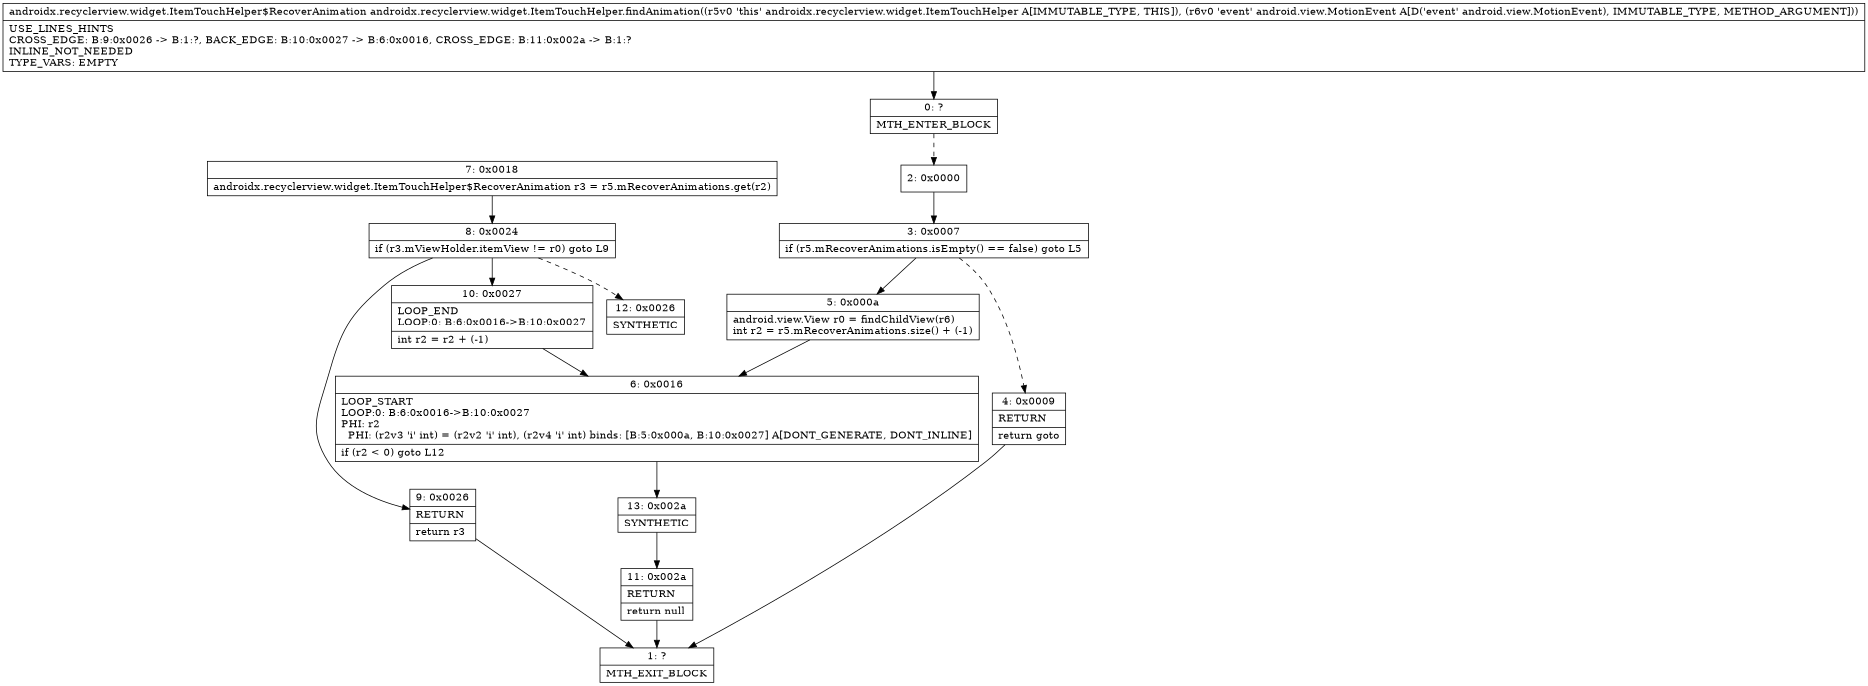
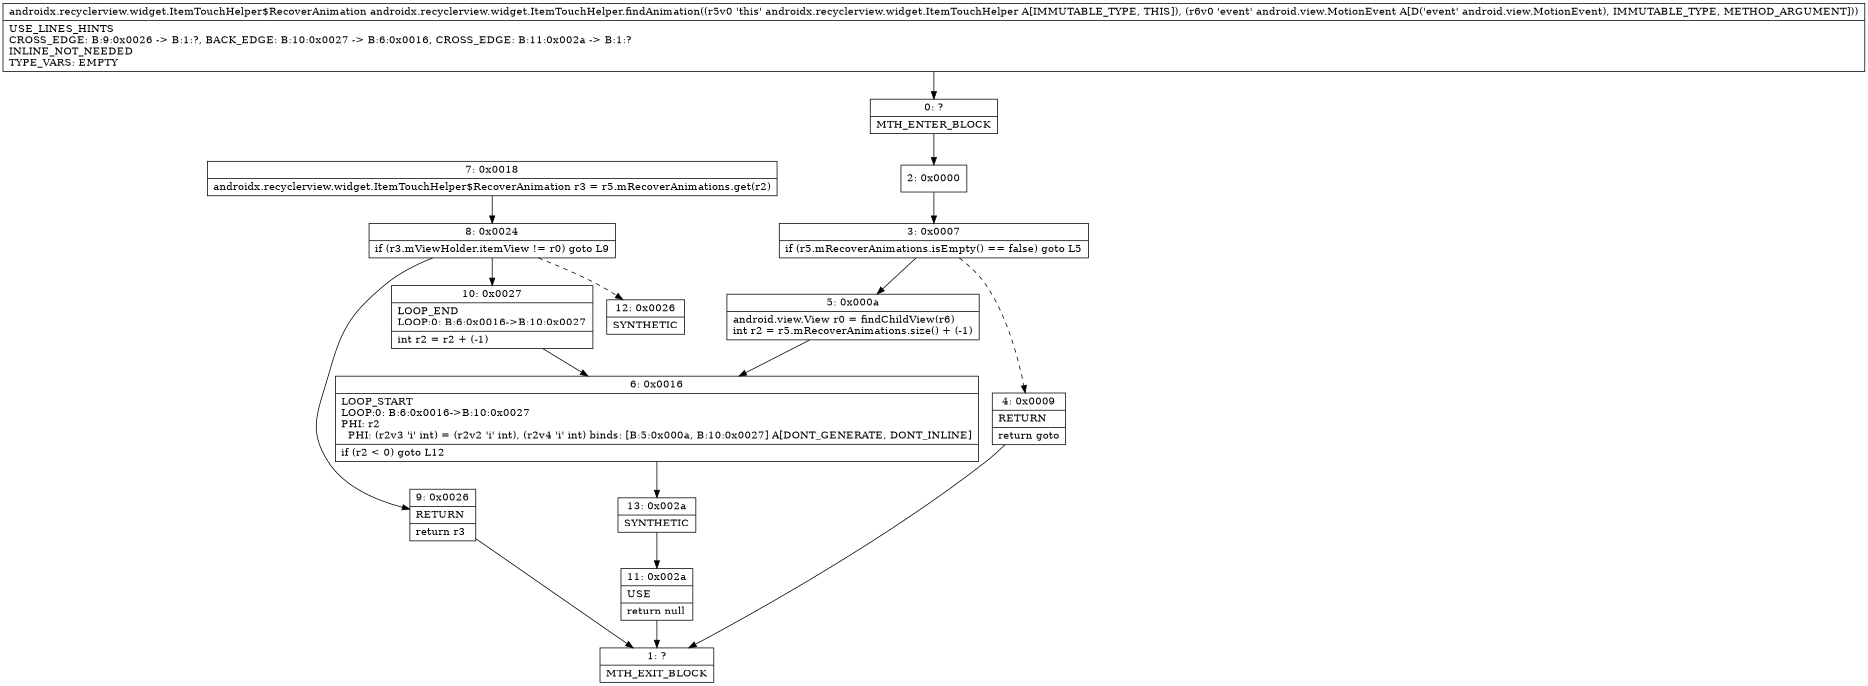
(934, 146) -> (934, 146)
(651, 594) -> (639, 594)
